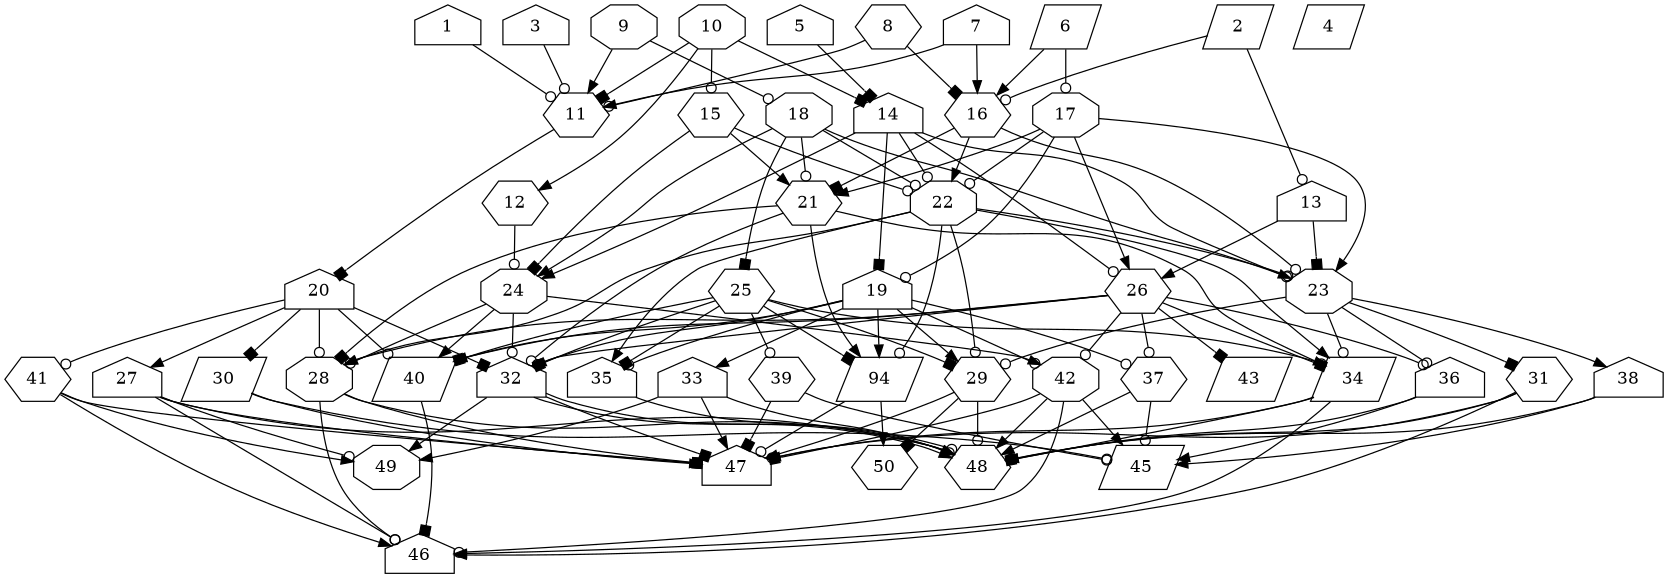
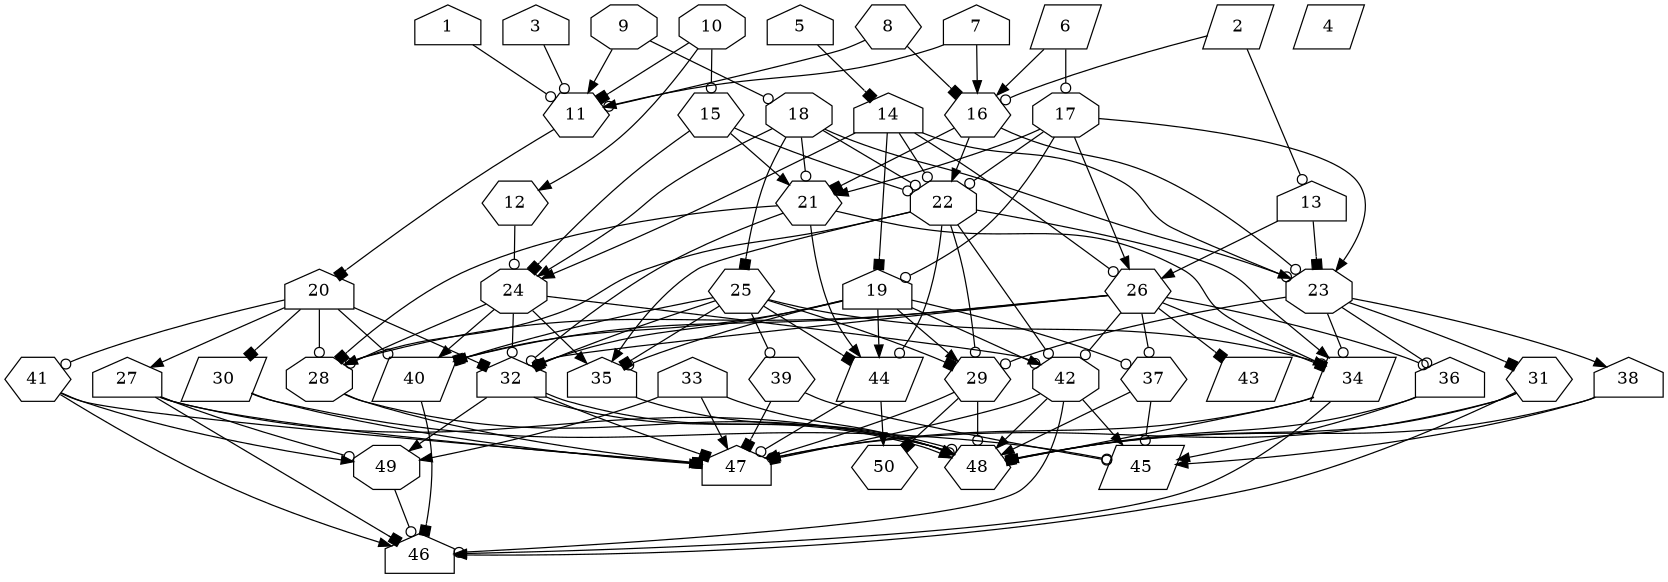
(776, 59) -> none
(1131, 235) -> (1002, 287)
none -> (555, 333)
(779, 338) -> none
(880, 379) -> (880, 379)
(273, 467) -> (273, 467)
(337, 479) -> (402, 508)
